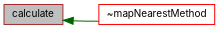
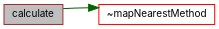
(86, 21) -> (76, 8)
